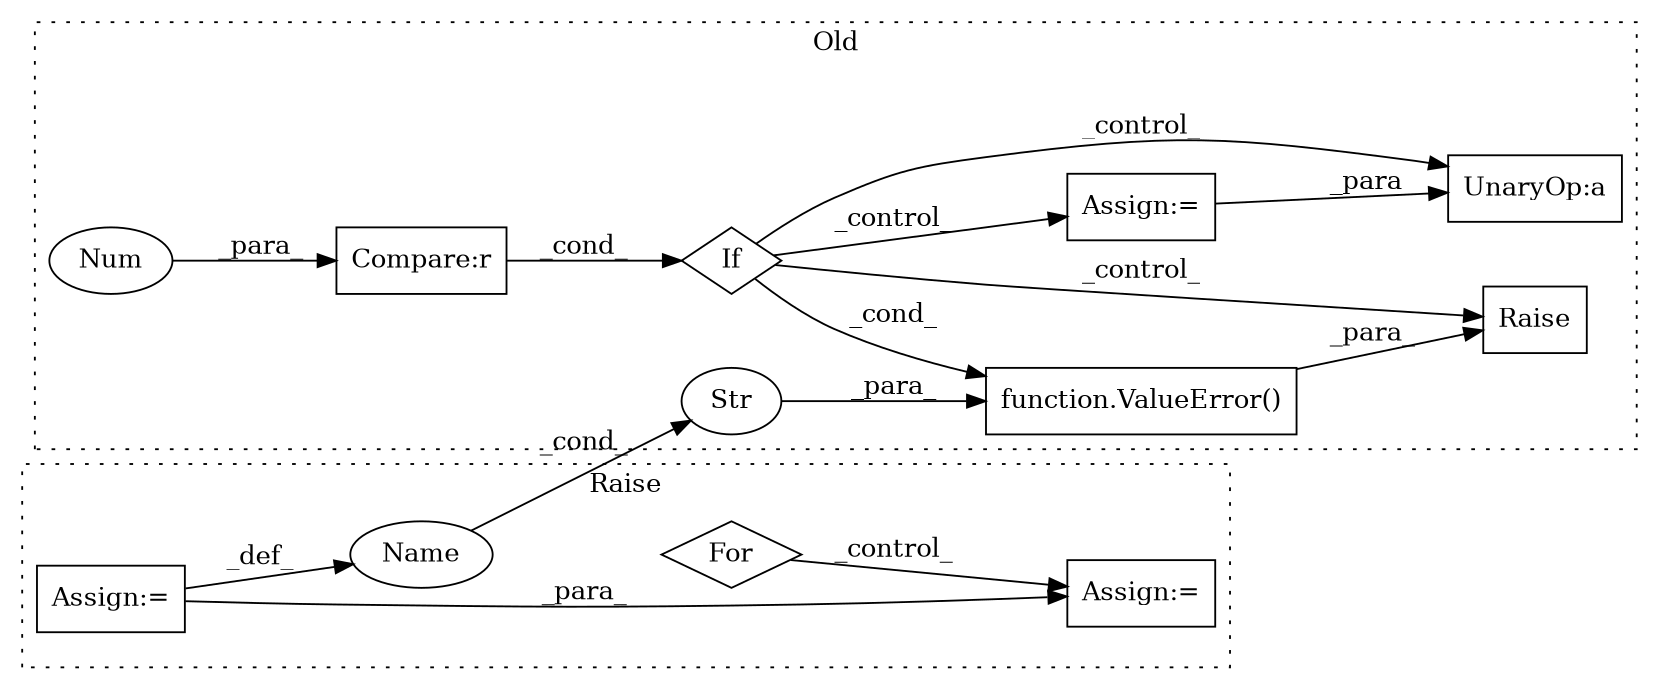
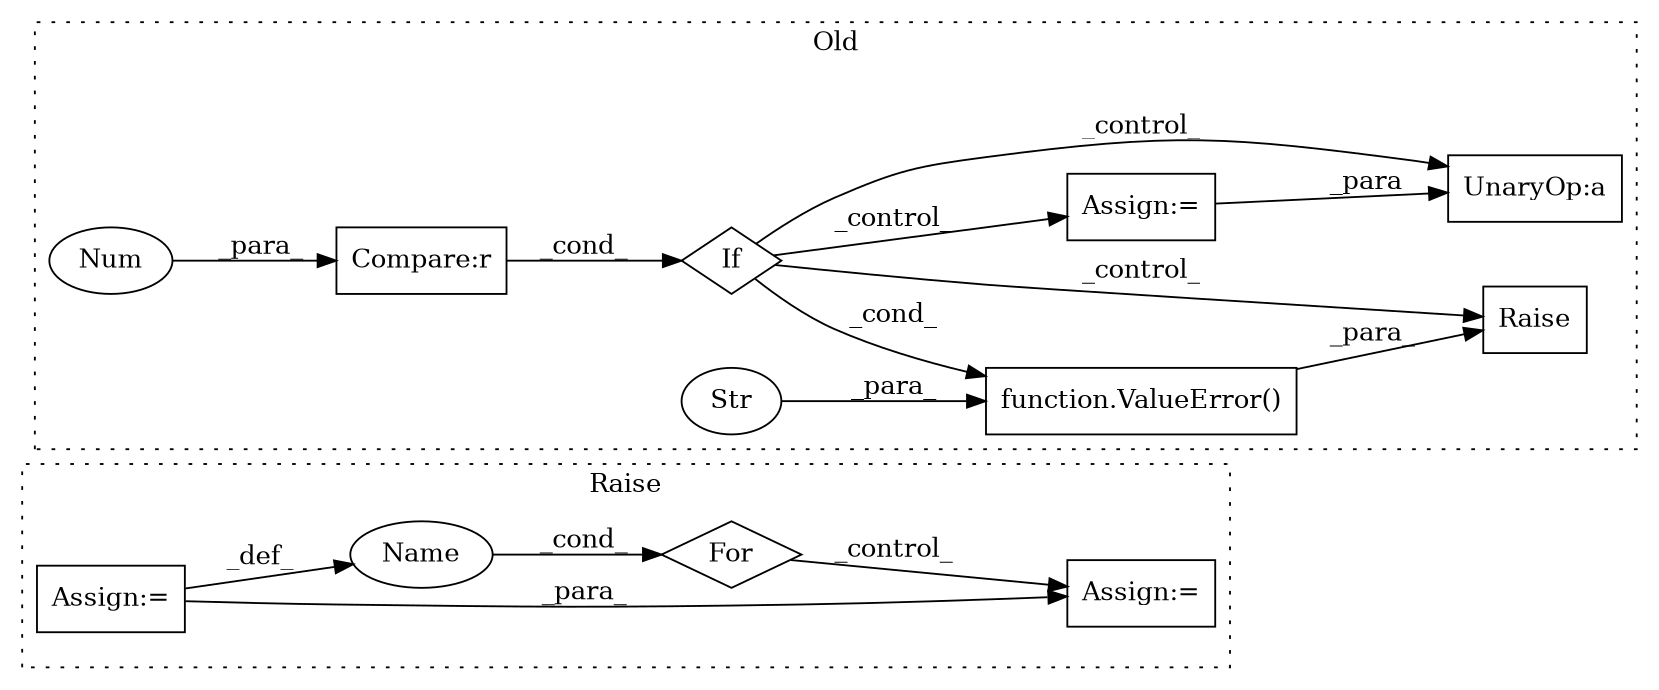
(573, 480) -> (568, 555)
